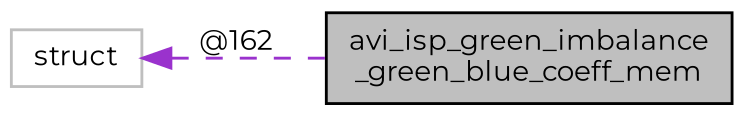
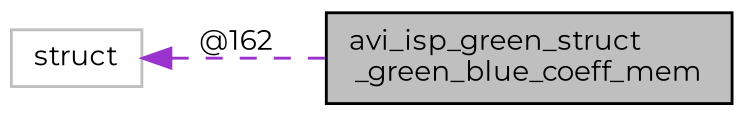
(529, 58) -> (529, 58)
